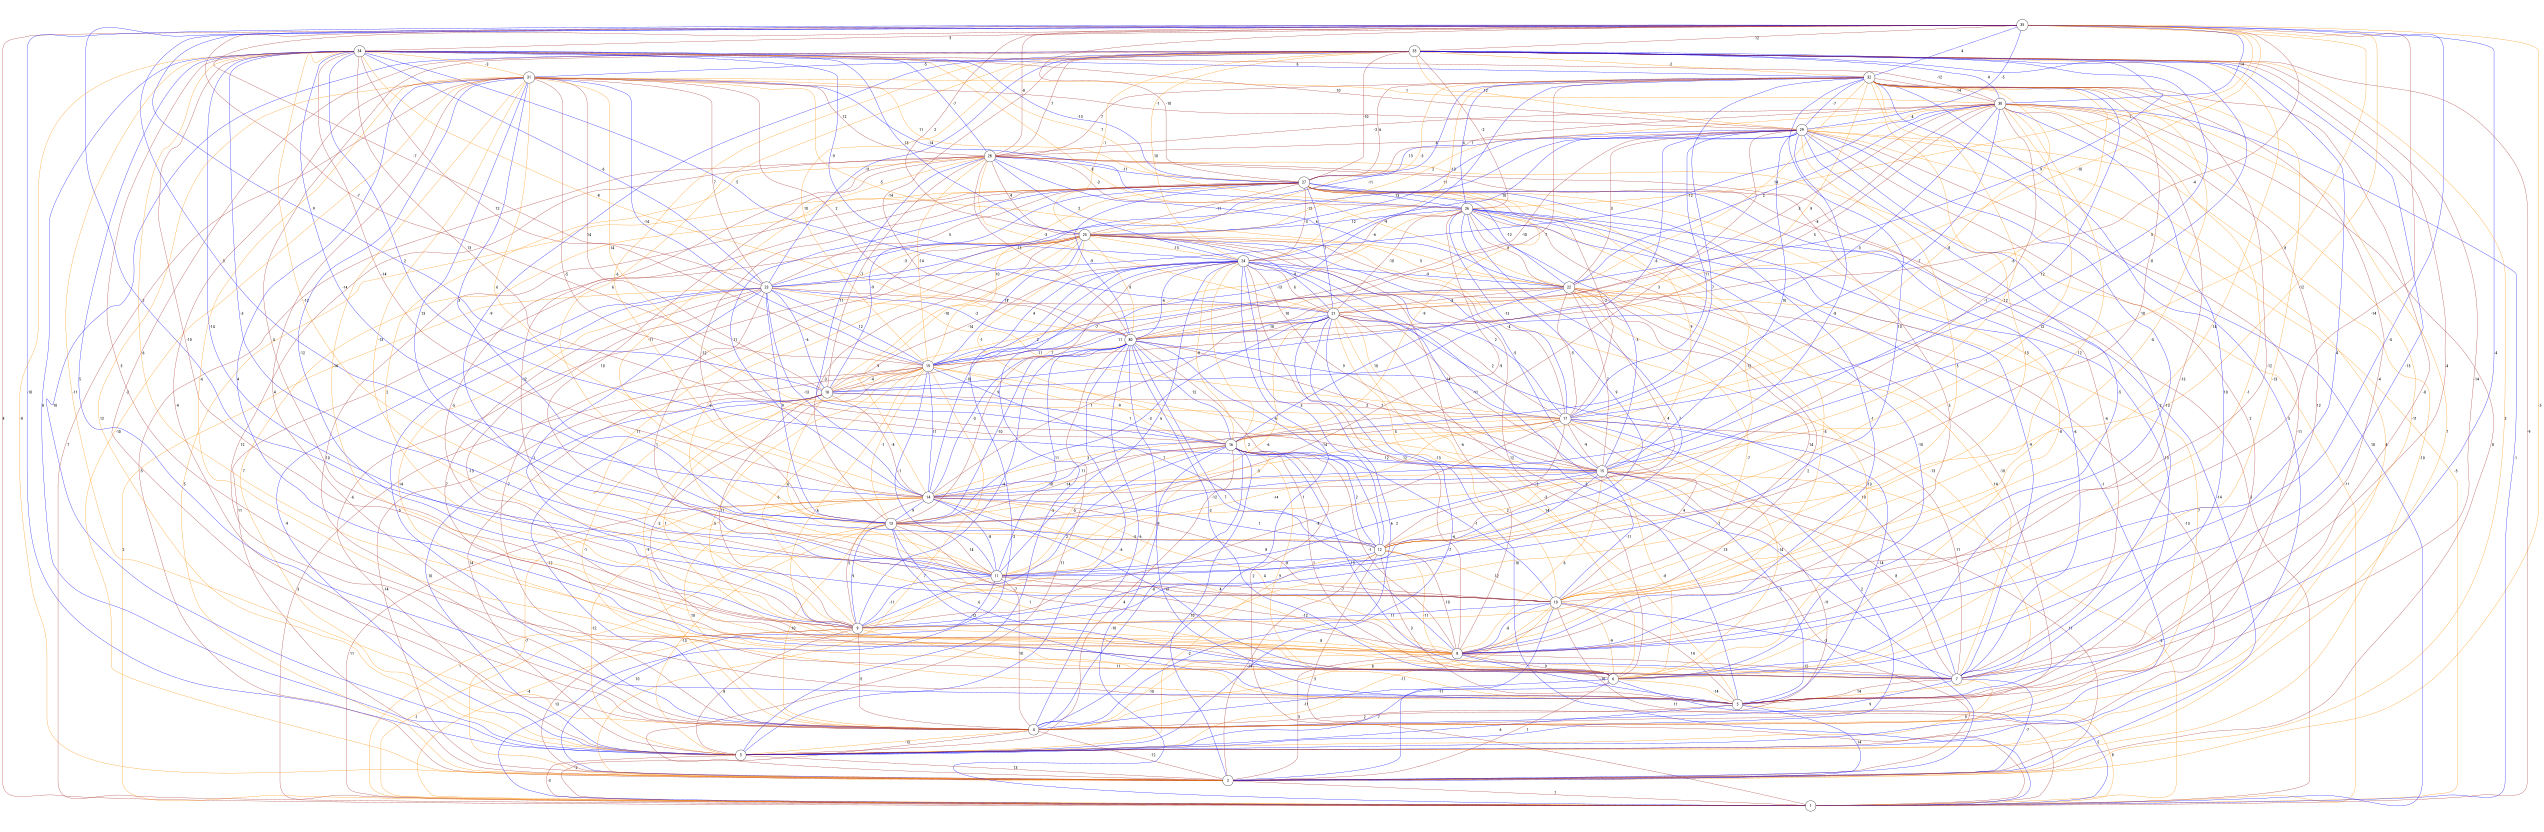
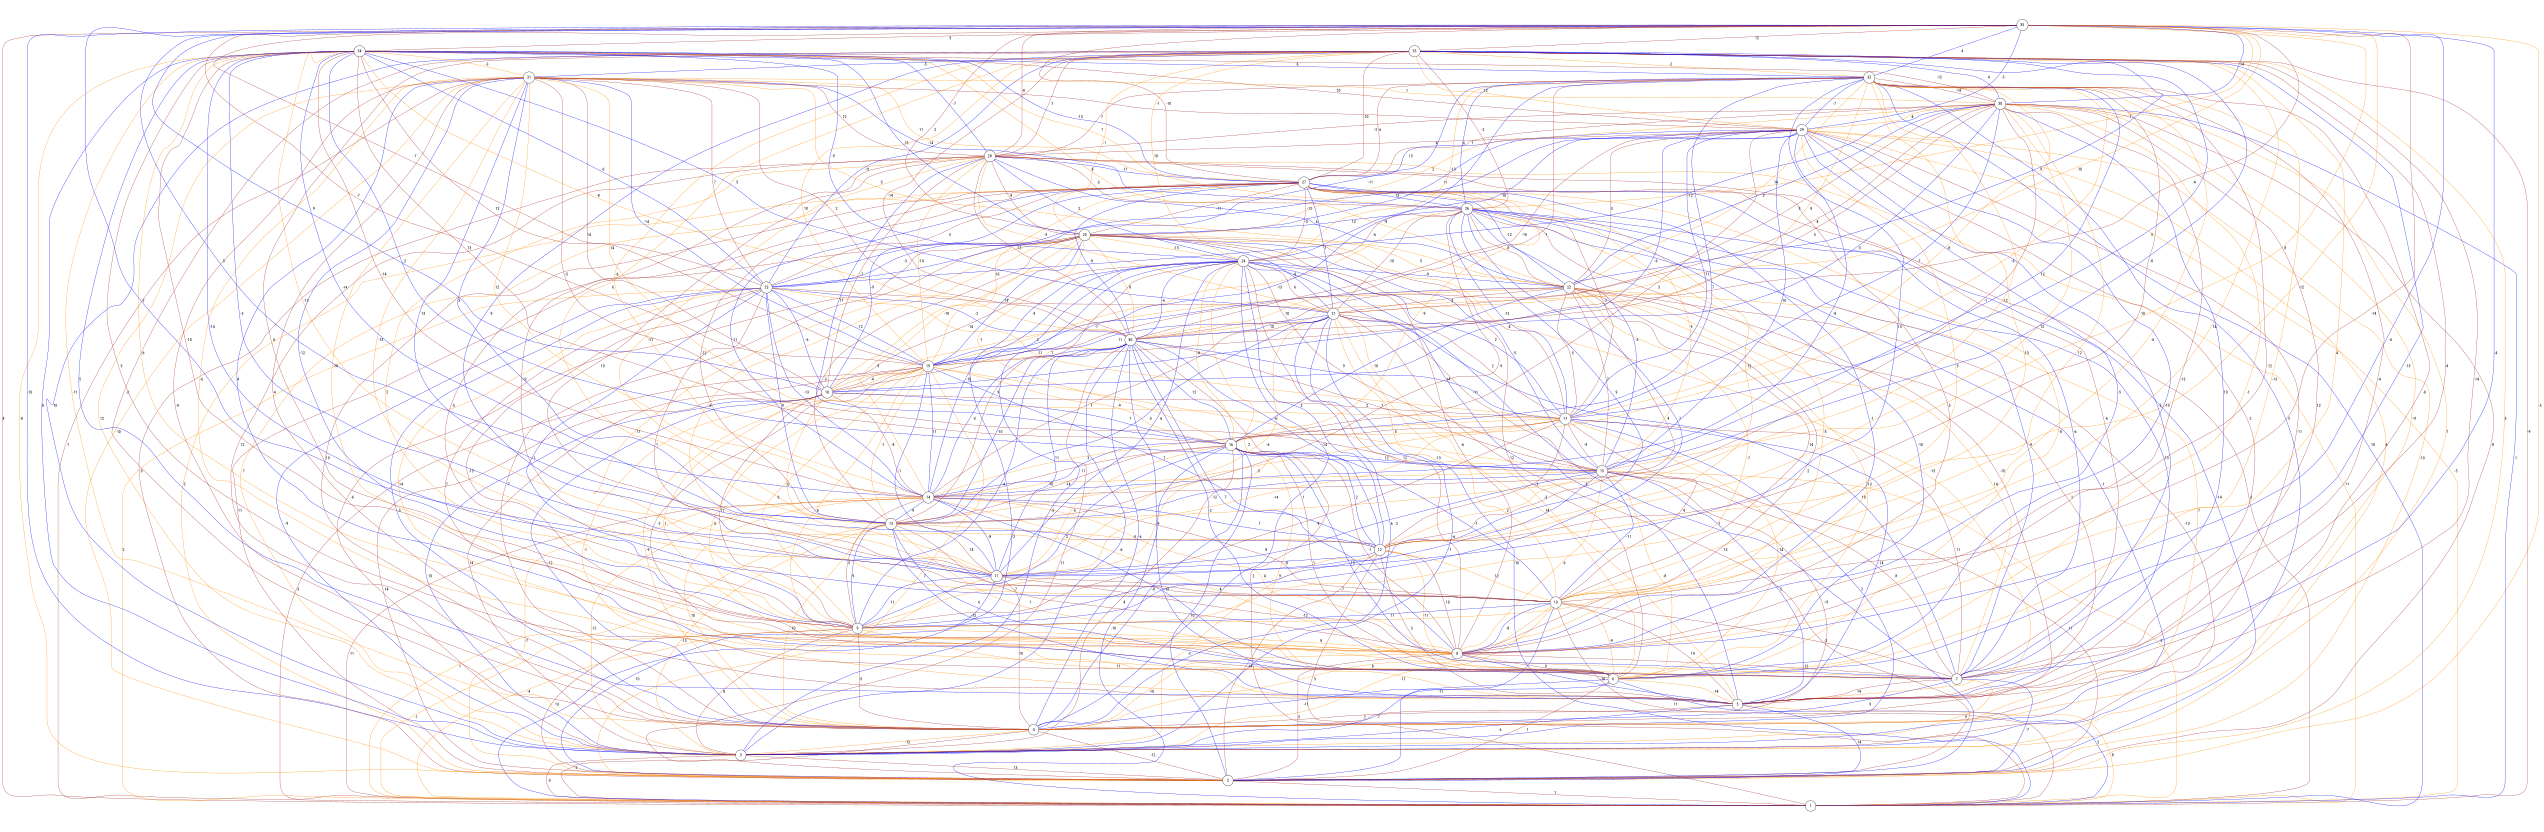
(1414, 161) -> none
(2344, 219) -> (2344, 219)
(923, 250) -> (923, 250)
(497, 287) -> (497, 287)
none -> (2053, 477)
(1749, 629) -> (1749, 629)
